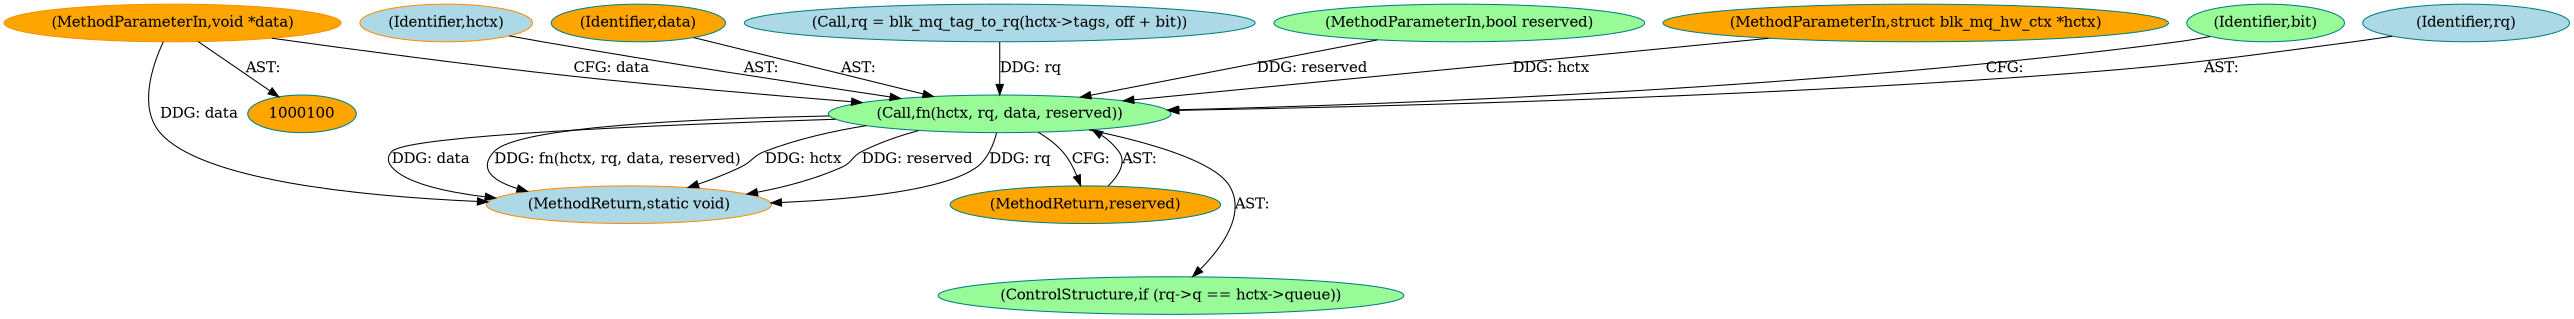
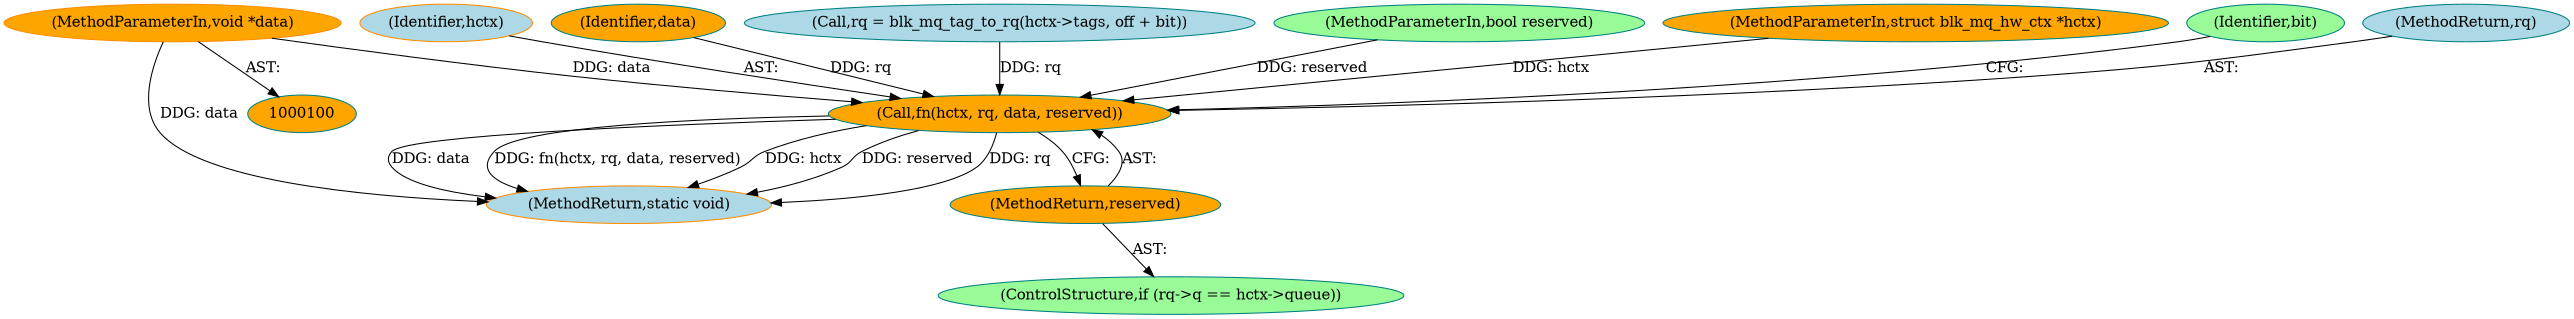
(2466, 23) -> (2466, 23)
(612, 68) -> (612, 68)
(861, 68) -> (861, 68)
(1000, 114) -> (1000, 114)
(1207, 167) -> (1125, 246)
